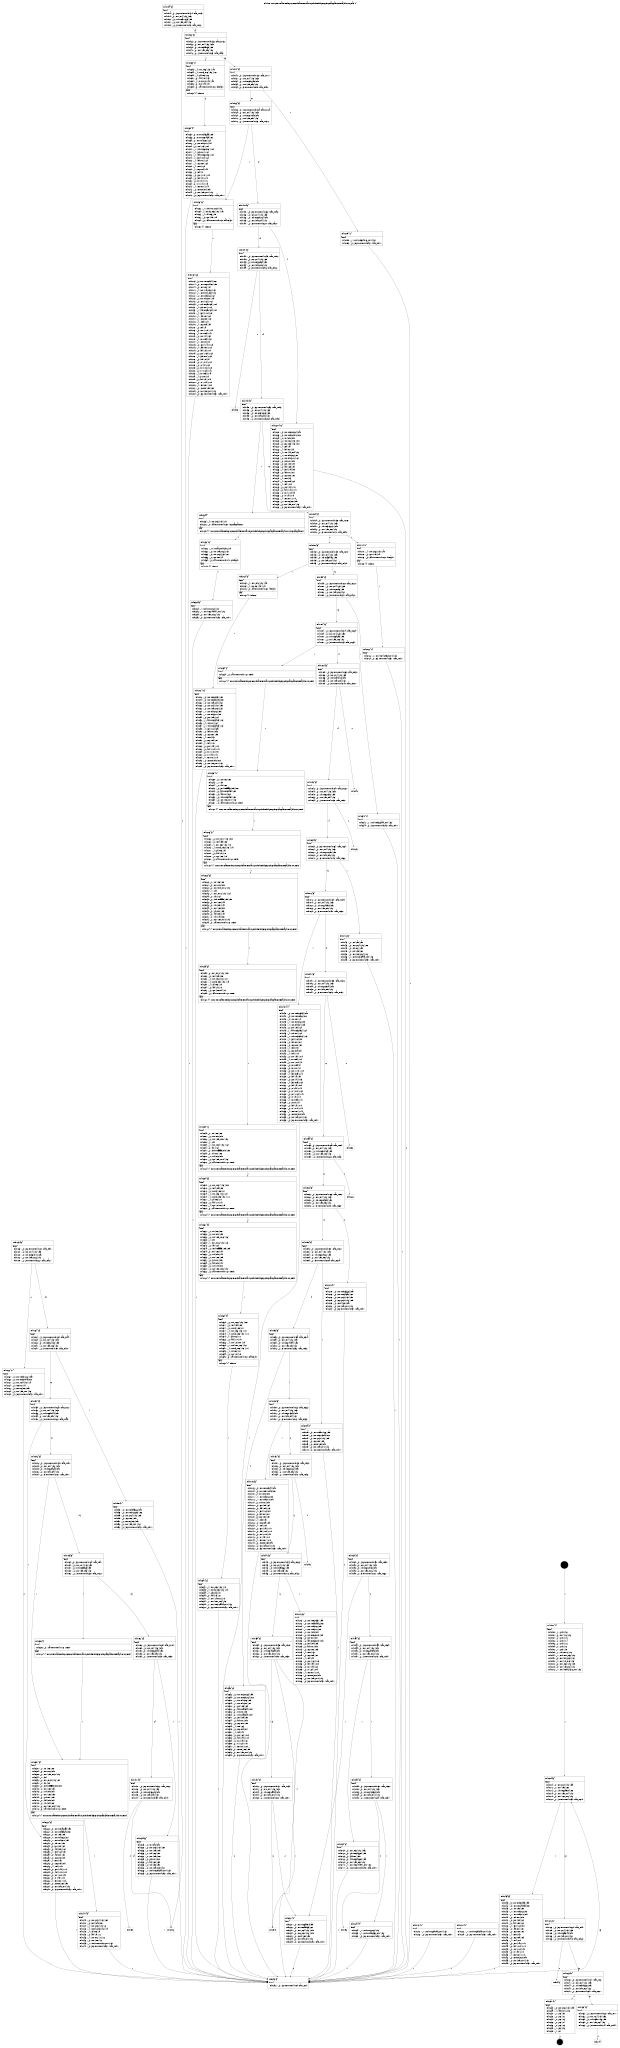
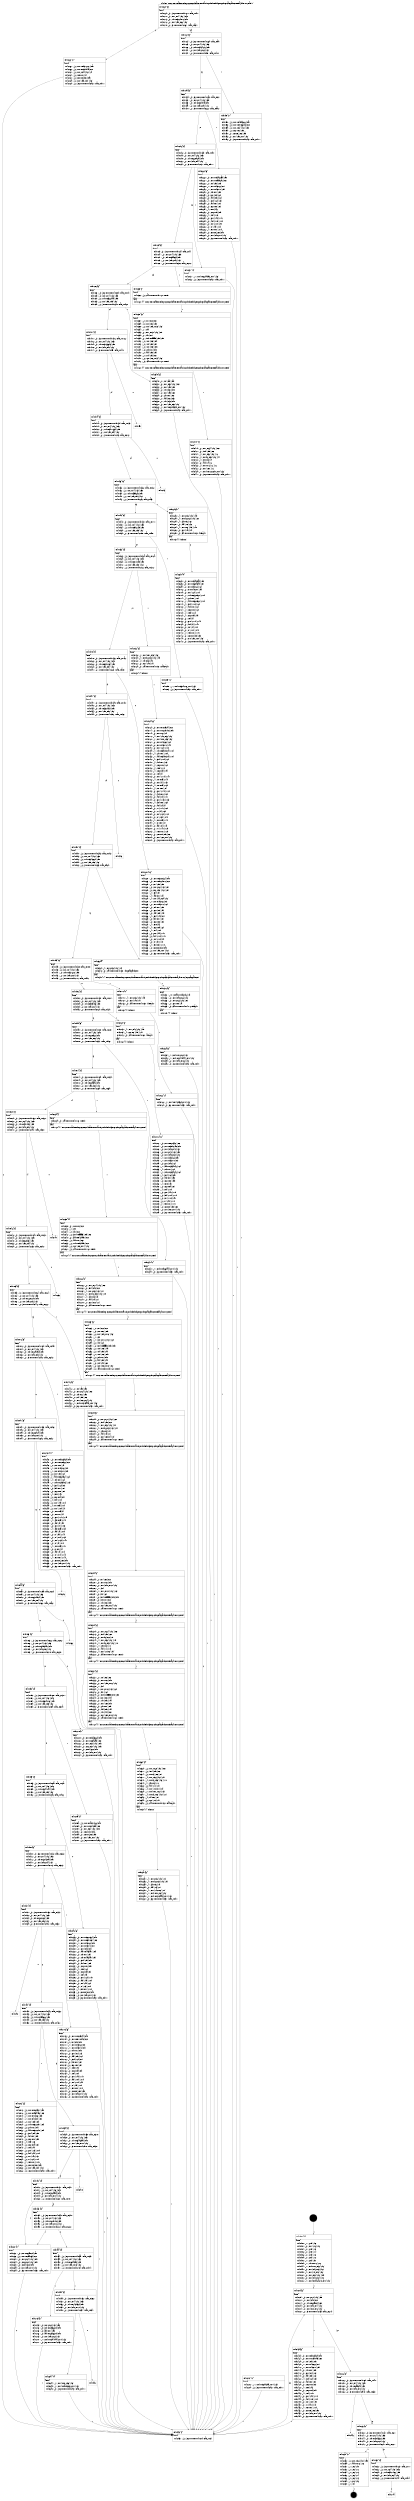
(33, 1621) -> (194, 218)
(272, 1864) -> (53, 2204)
(131, 1877) -> (109, 383)
